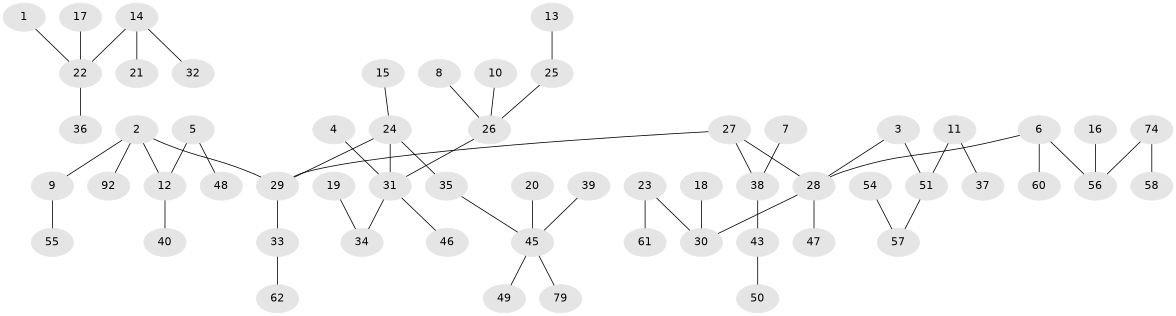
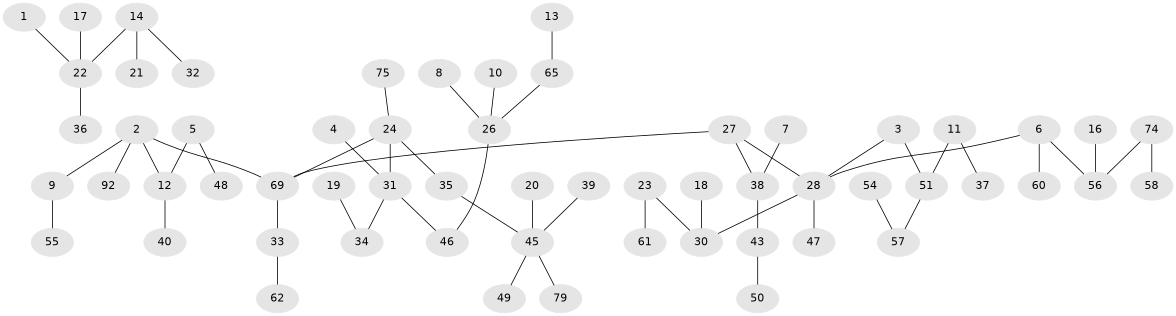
(383, 74) -> (383, 74)
(552, 74) -> (552, 74)
(440, 158) -> (479, 189)
(278, 186) -> (278, 186)
